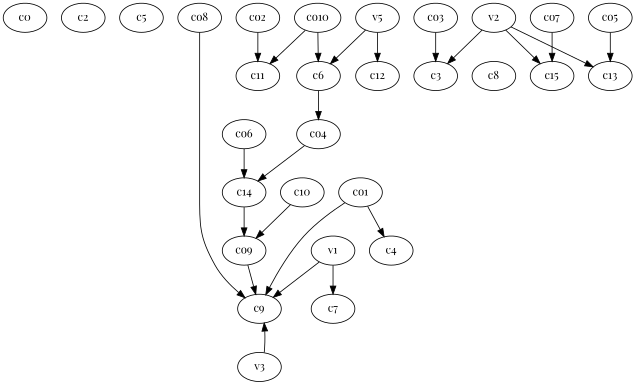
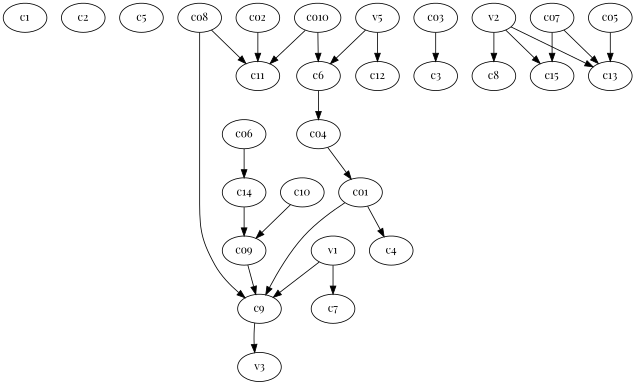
(25, 18) -> (25, 18)
none -> (226, 44)
(468, 44) -> (494, 43)
none -> (578, 44)
(285, 161) -> (337, 160)
(265, 342) -> (254, 334)
